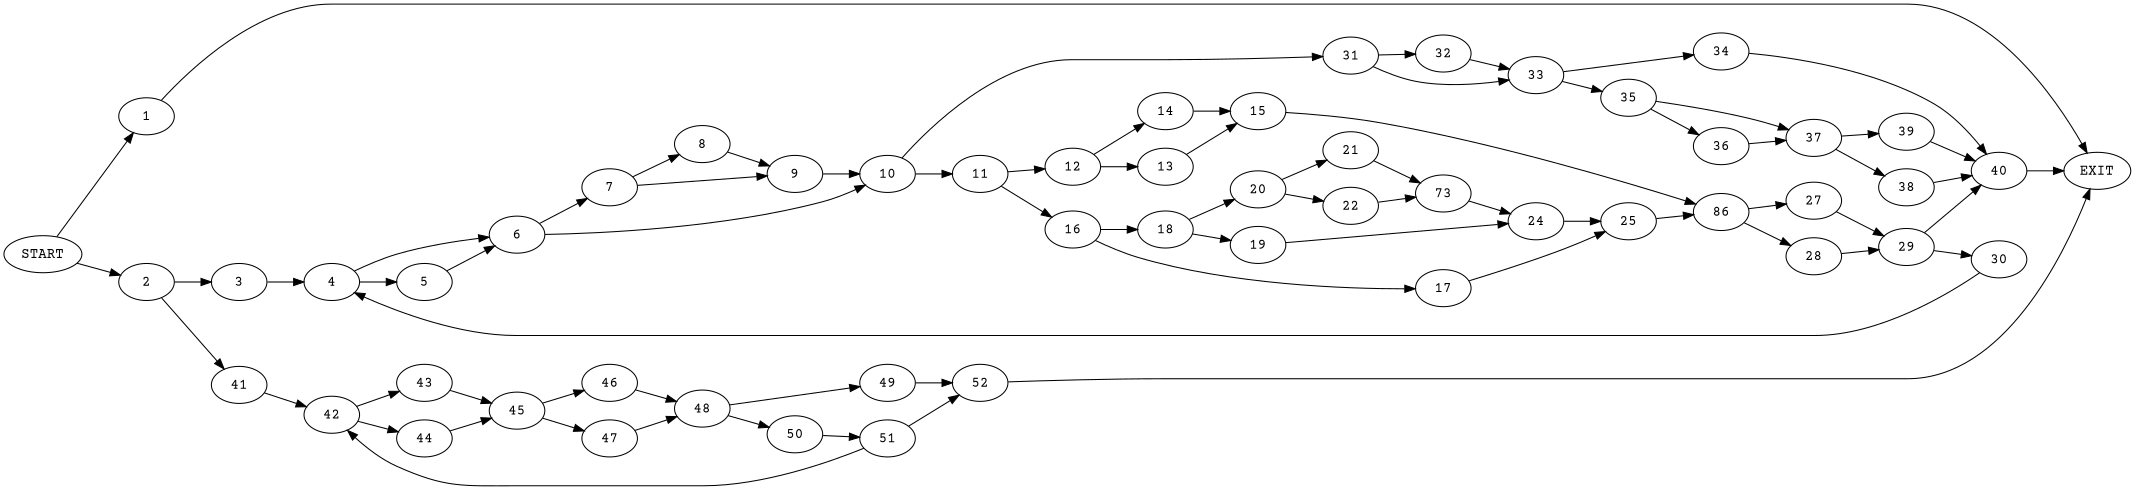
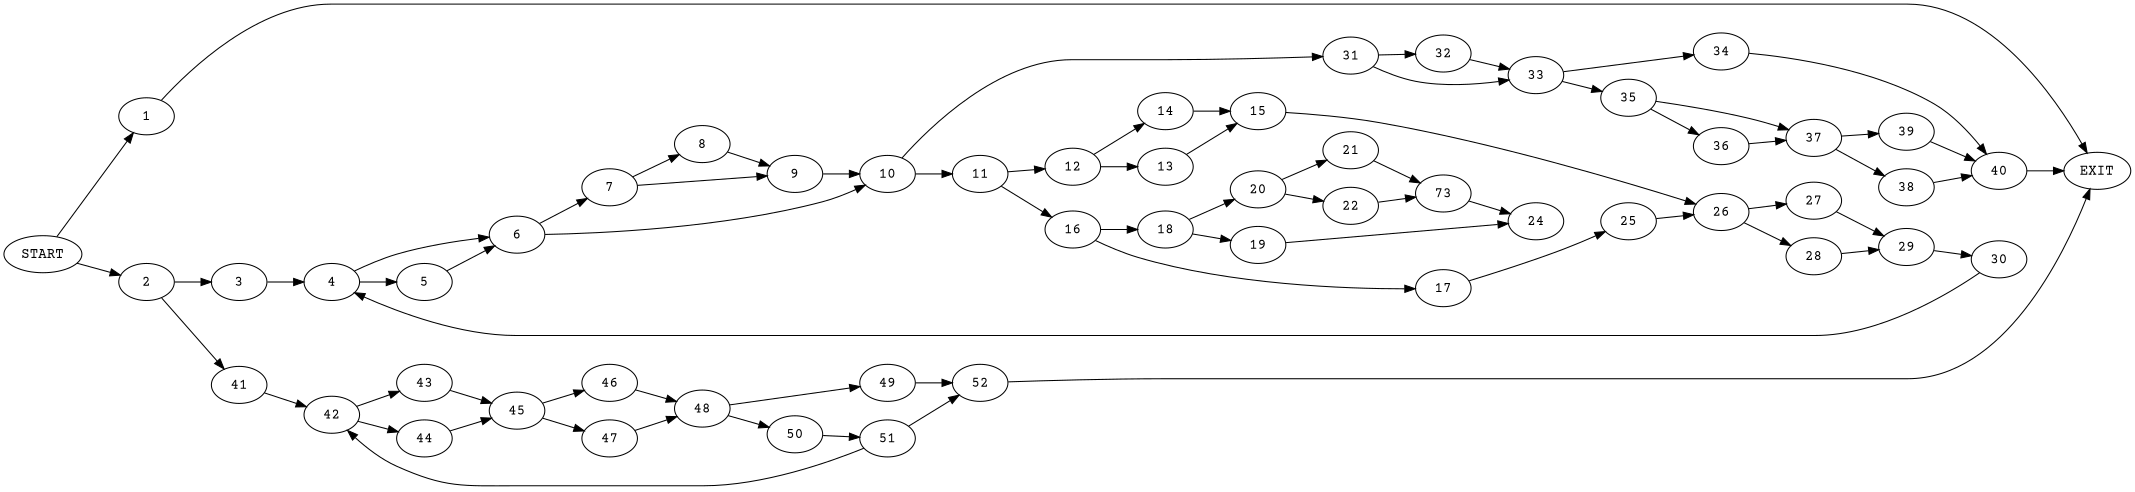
(1721, 212) -> (1721, 212)
(1949, 212) -> none
(1577, 221) -> none
